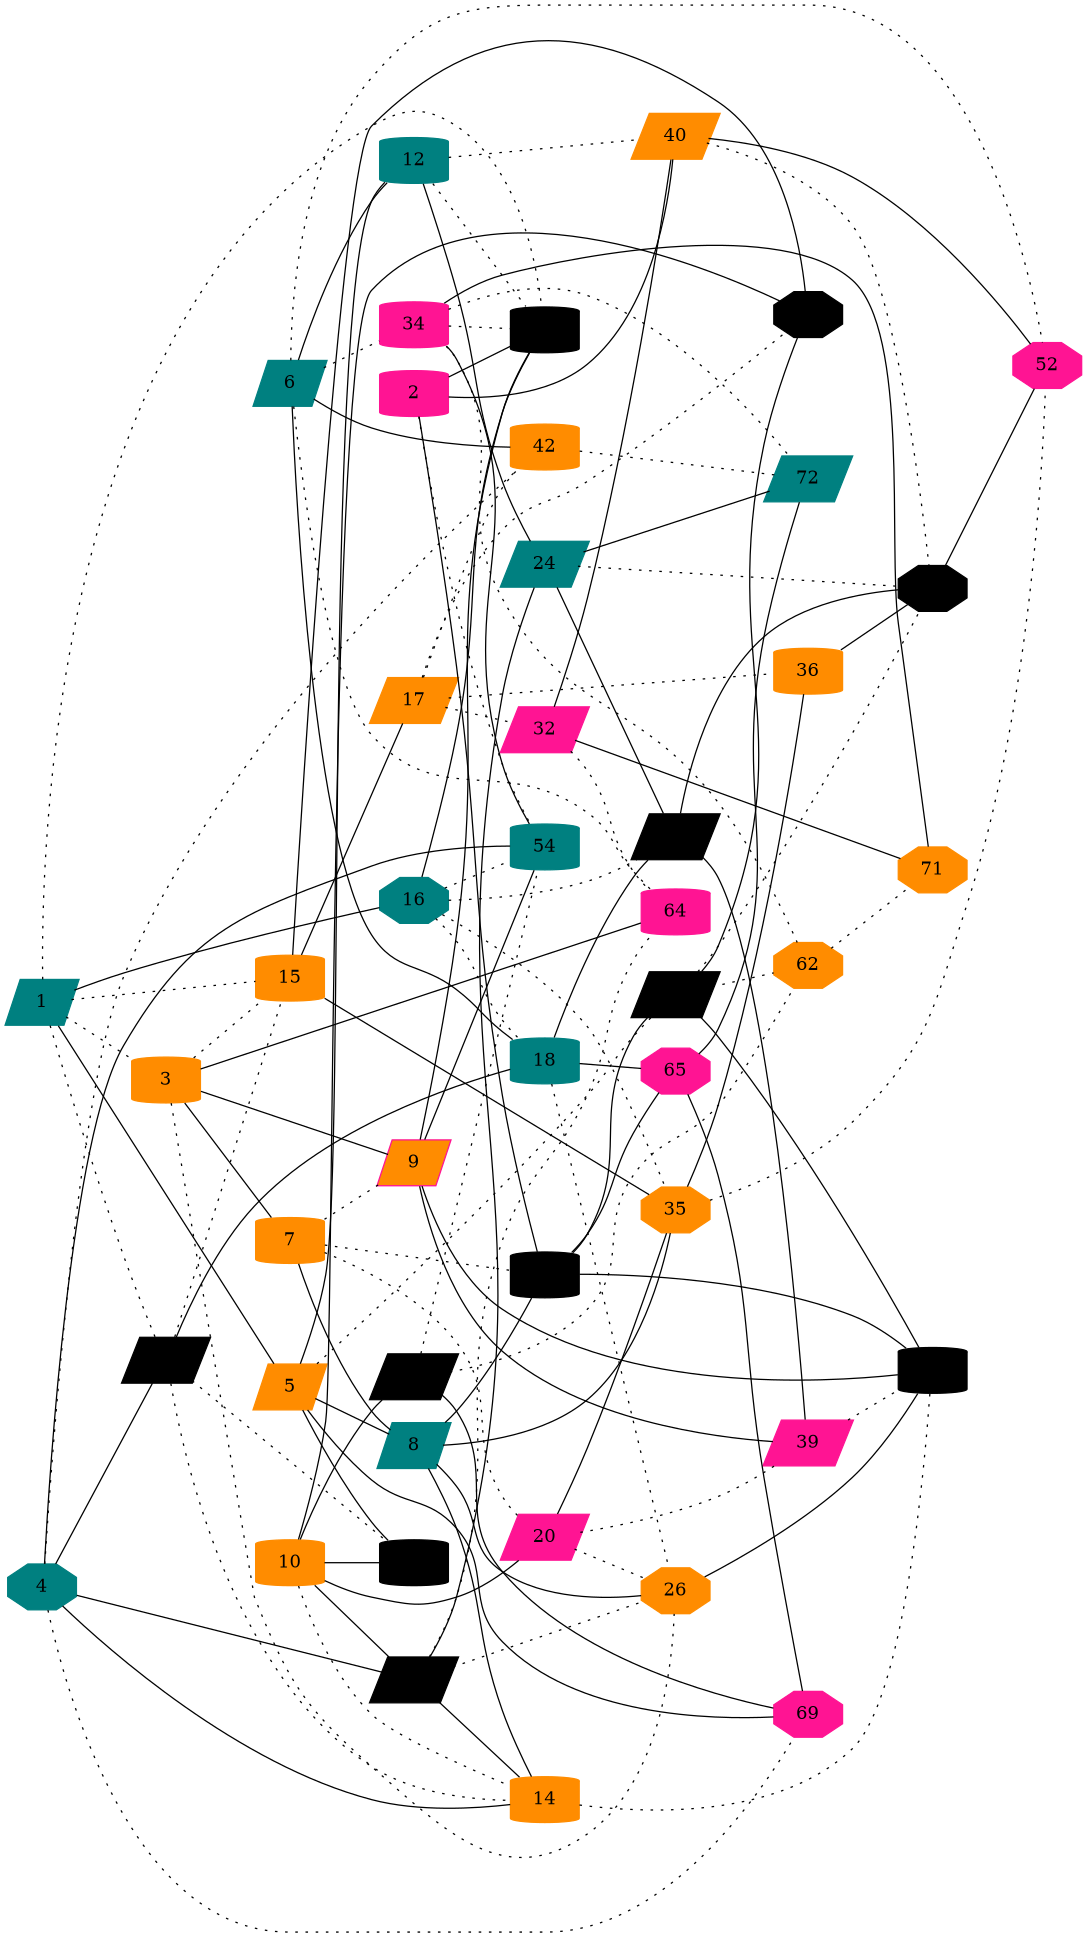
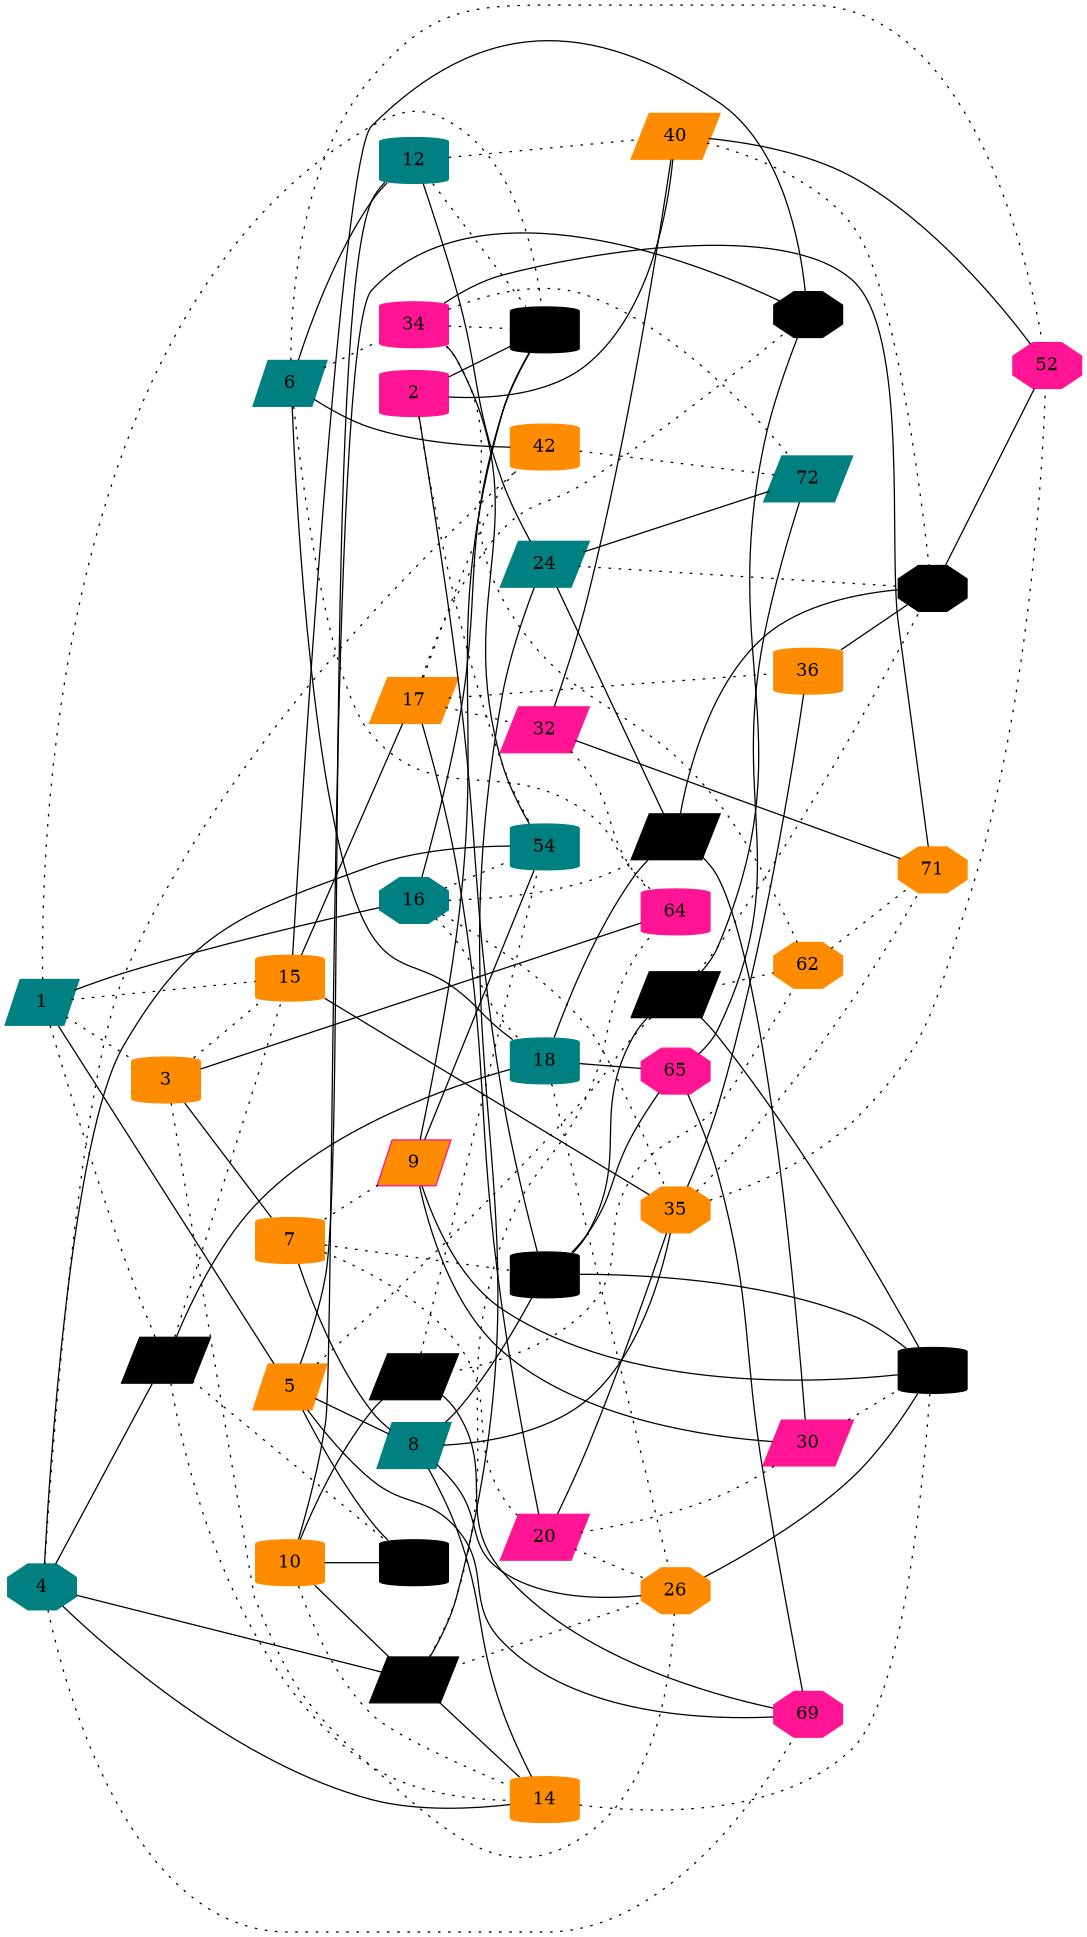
none -> (817, 1049)
(294, 1123) -> none
(808, 1443) -> (808, 1443)
(426, 1604) -> (468, 939)
